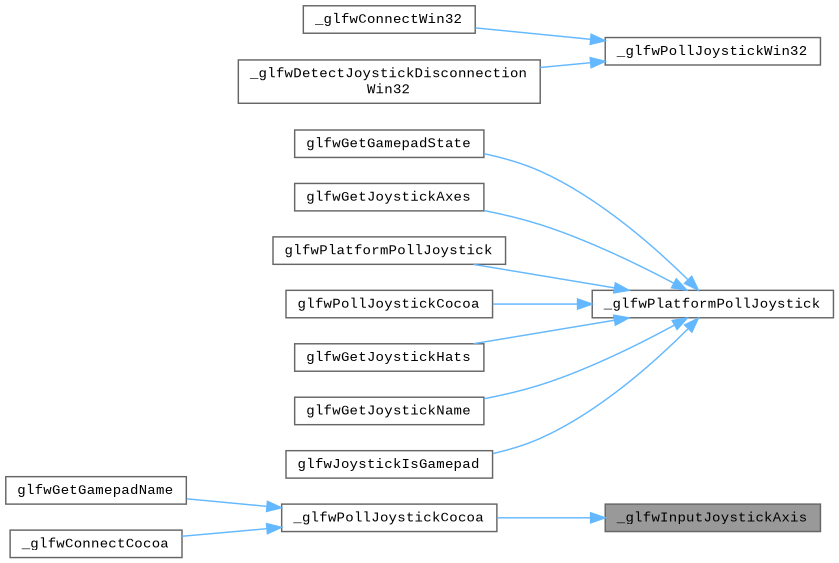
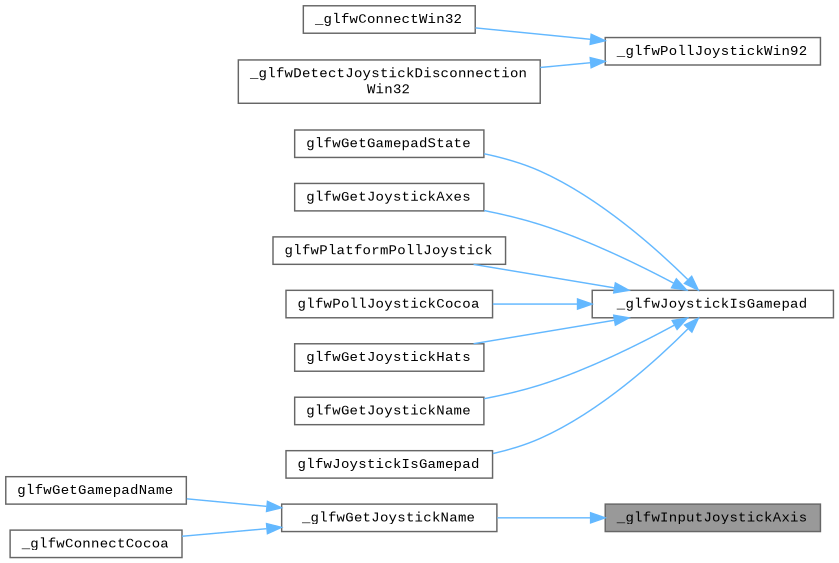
(713, 51) -> (713, 51)
(713, 304) -> (713, 304)
(389, 518) -> (389, 518)
